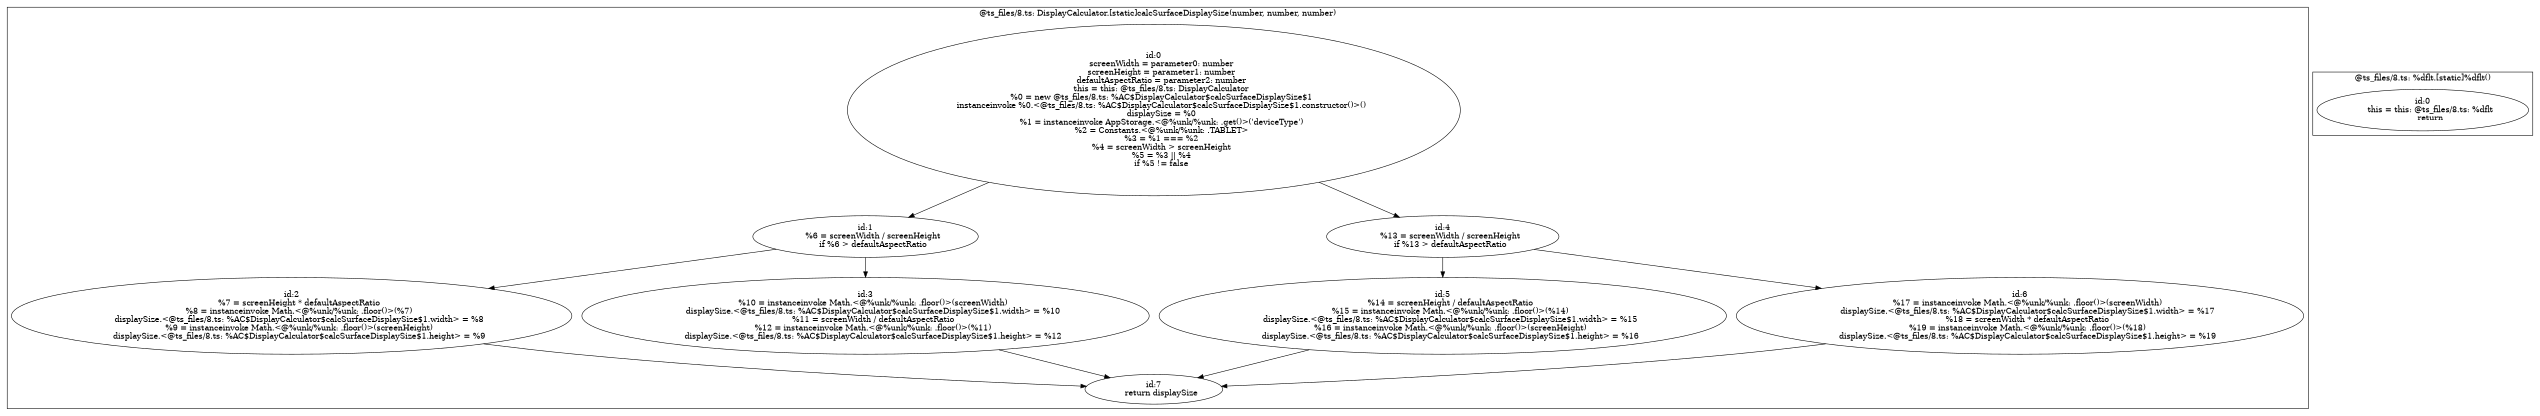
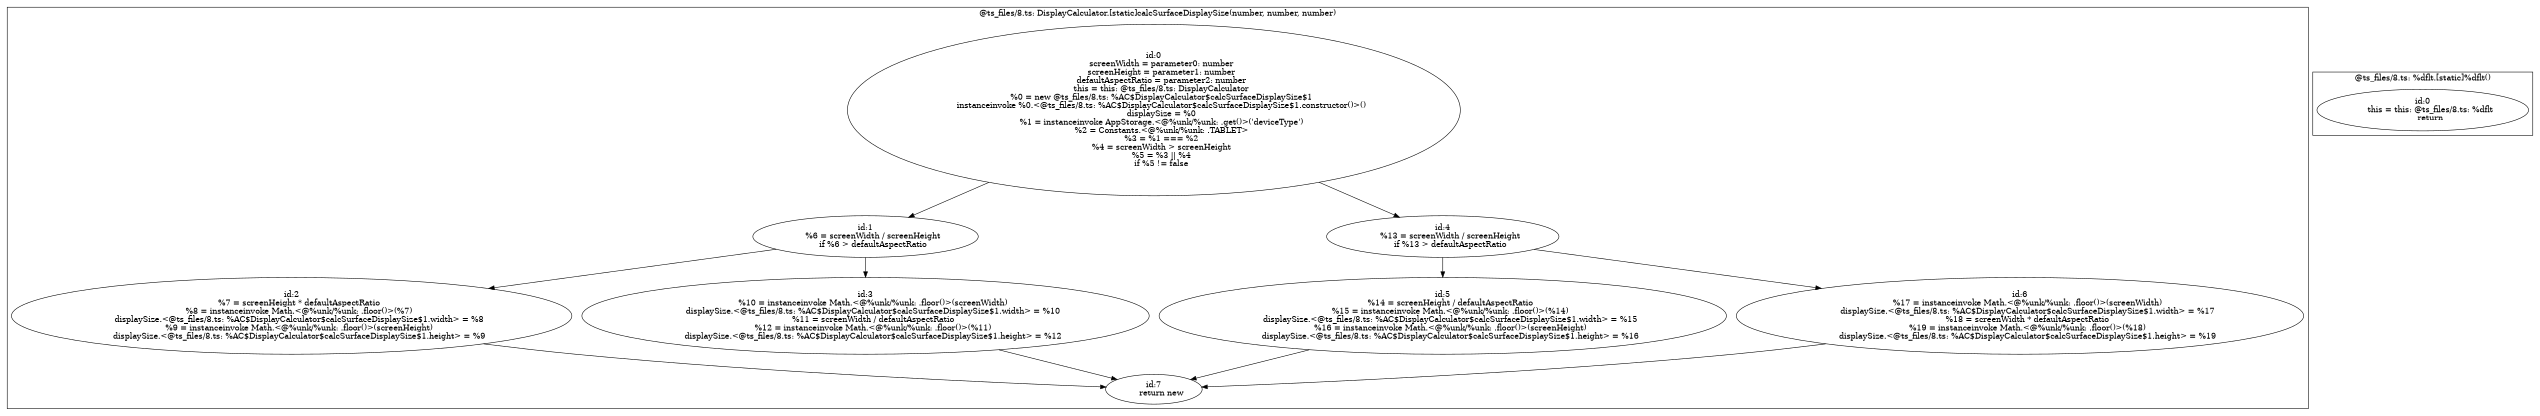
(1154, 389) -> (1154, 389)
